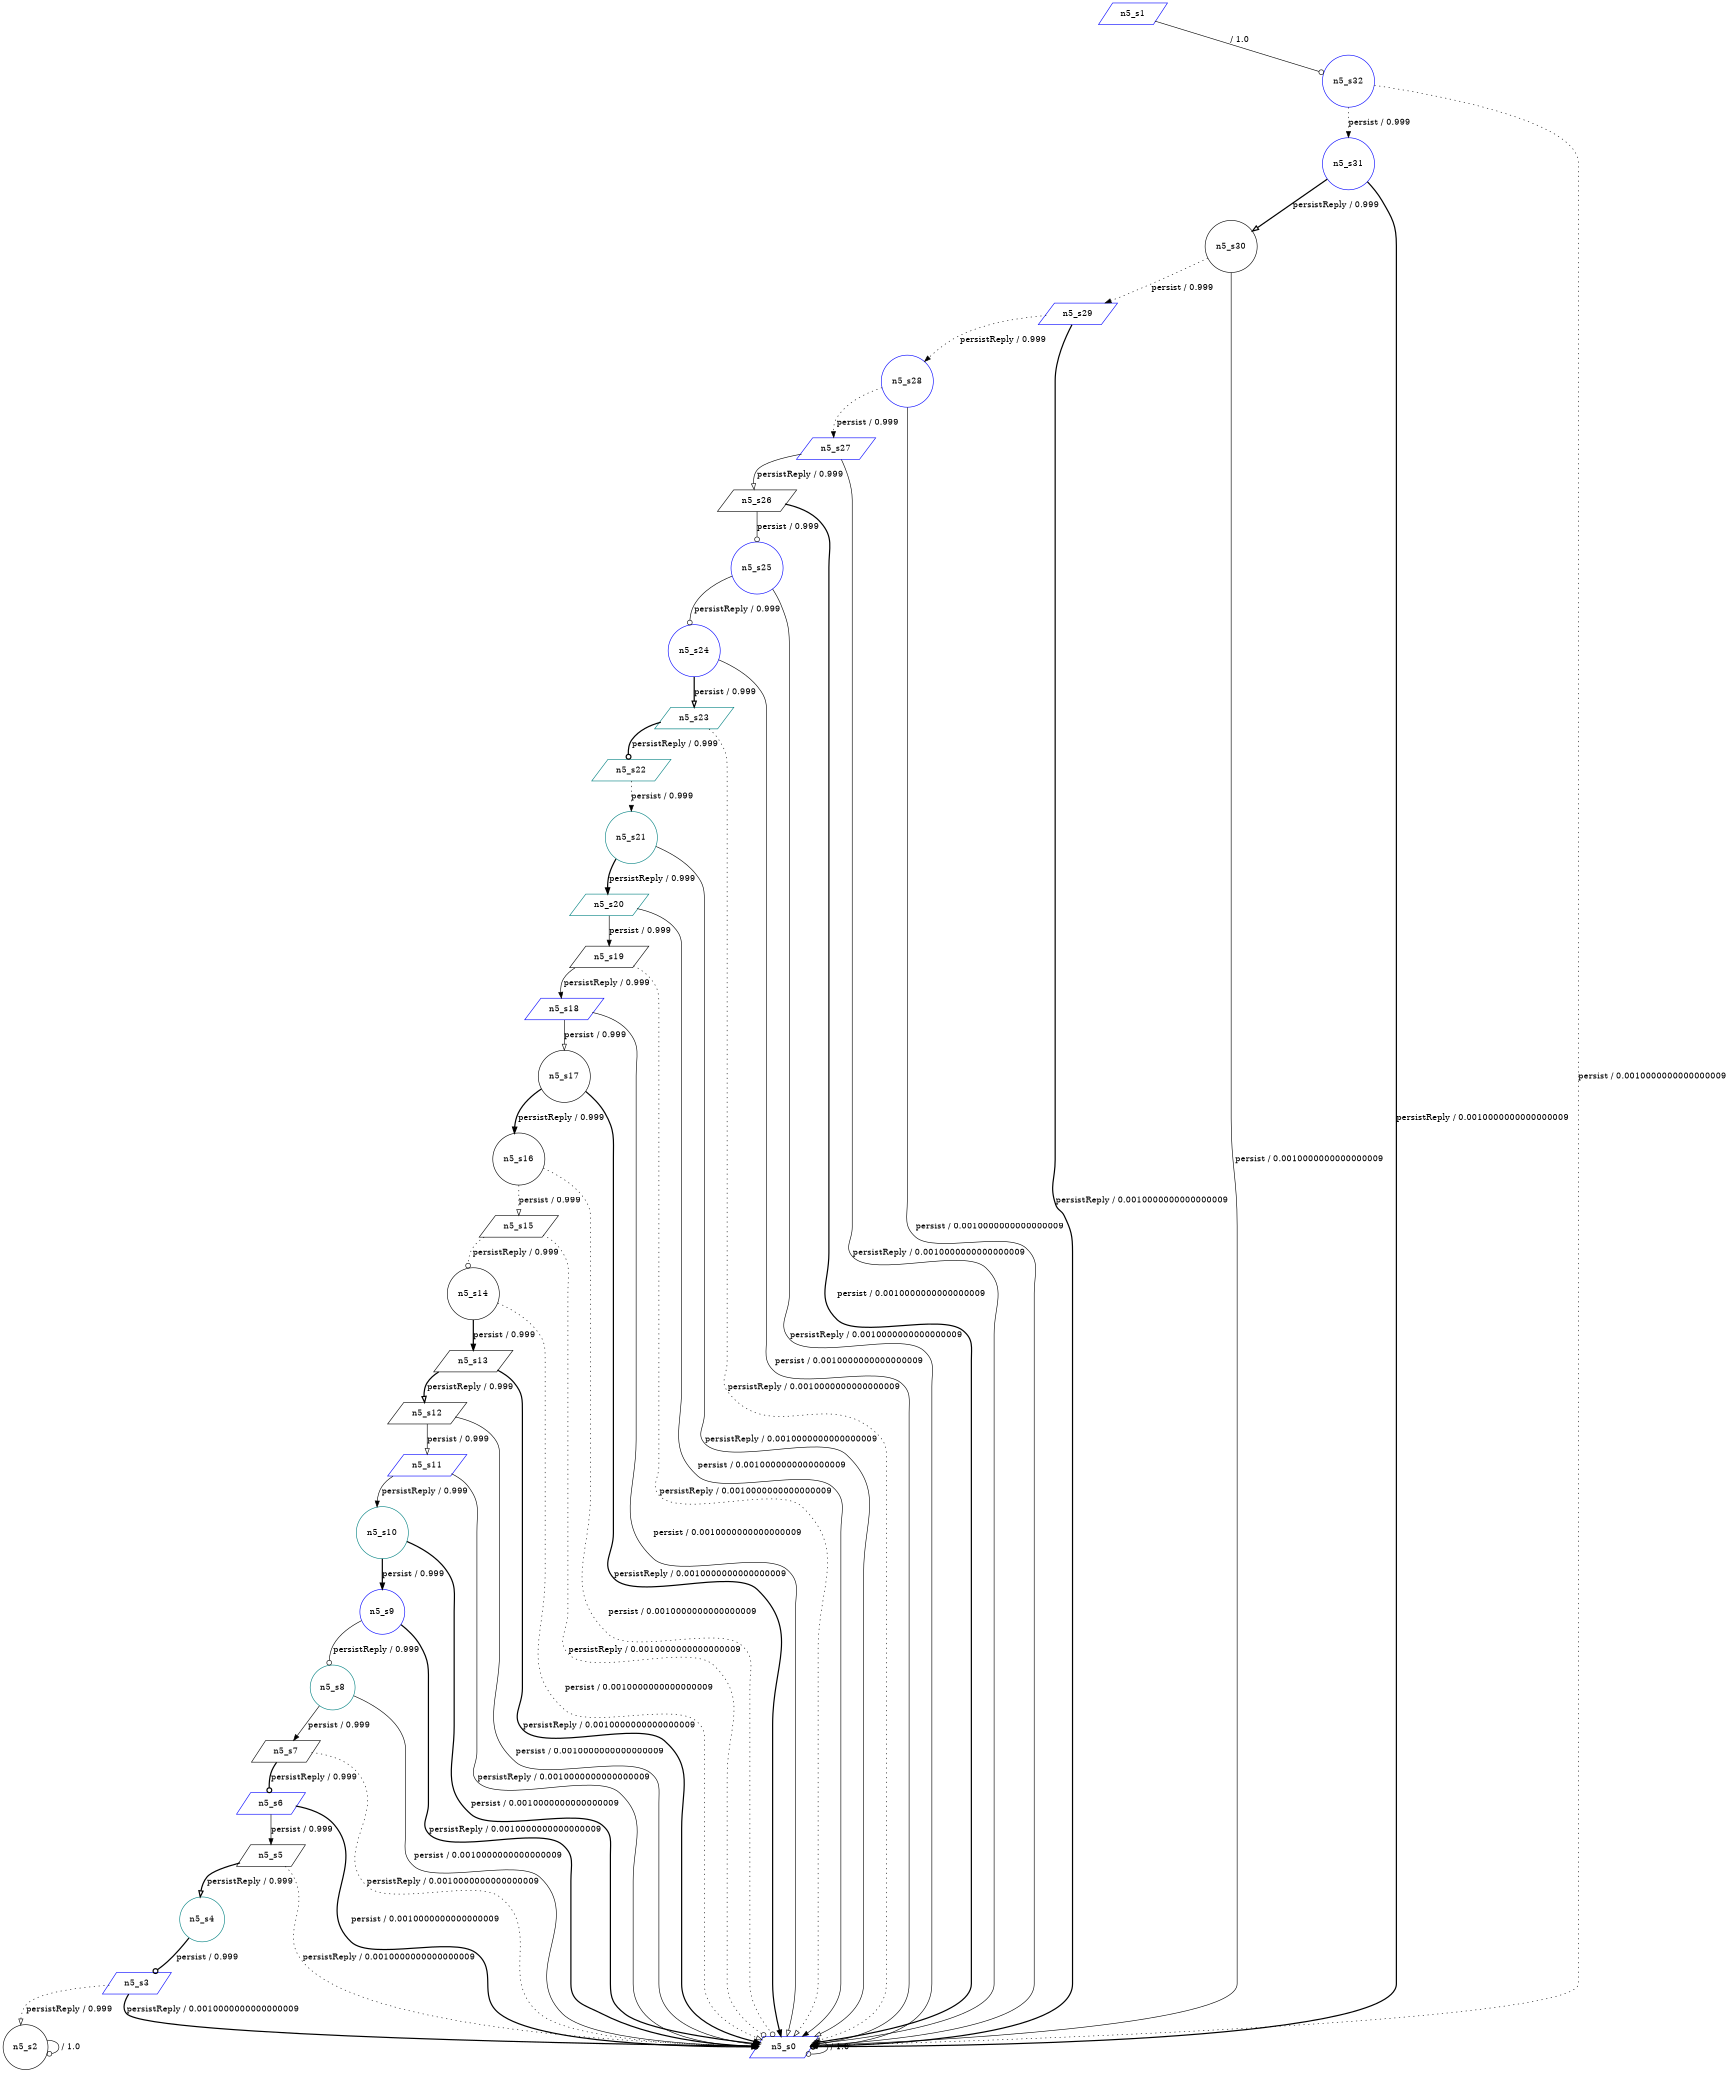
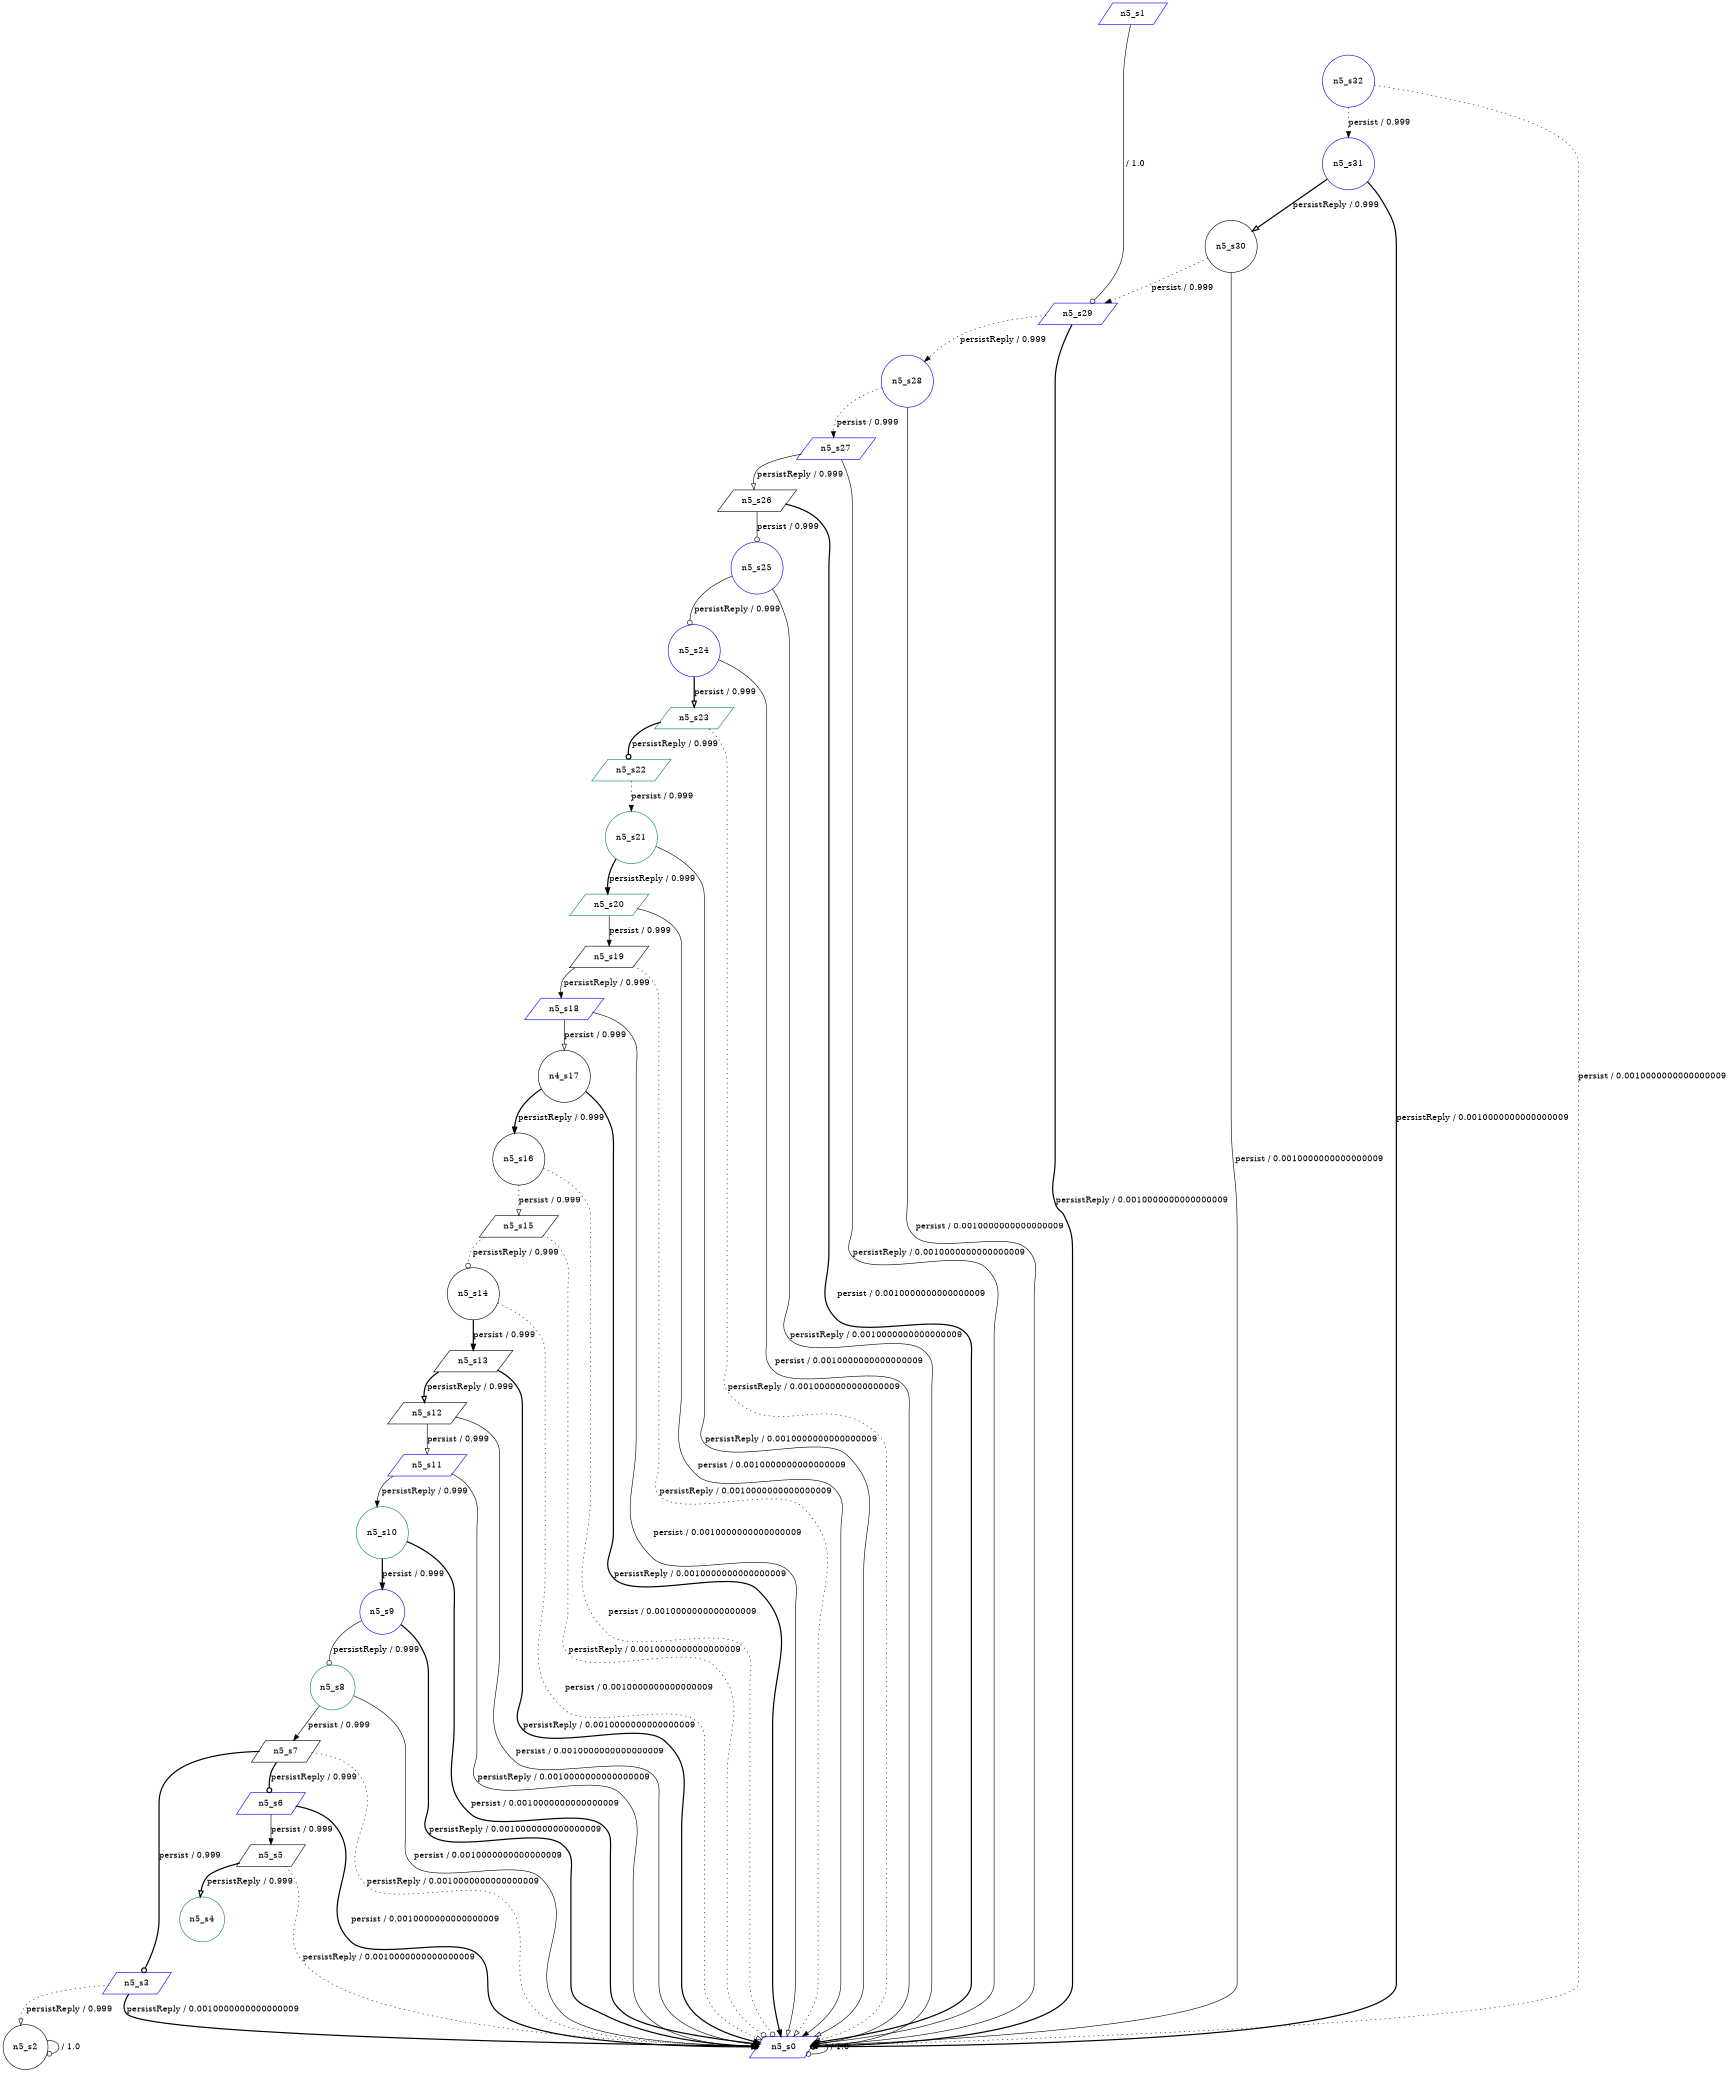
(1237, 46) -> (1123, 166)
(564, 1076) -> (564, 1076)
(174, 1955) -> (159, 1825)
